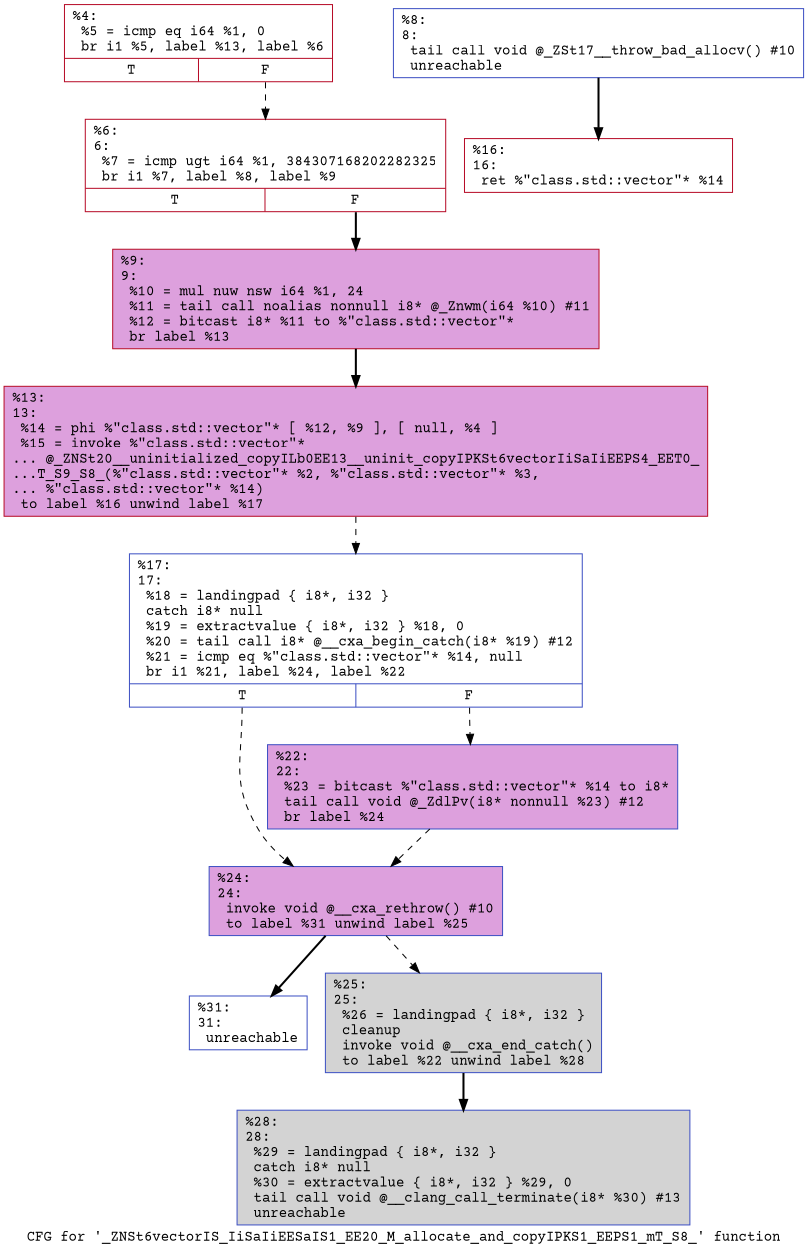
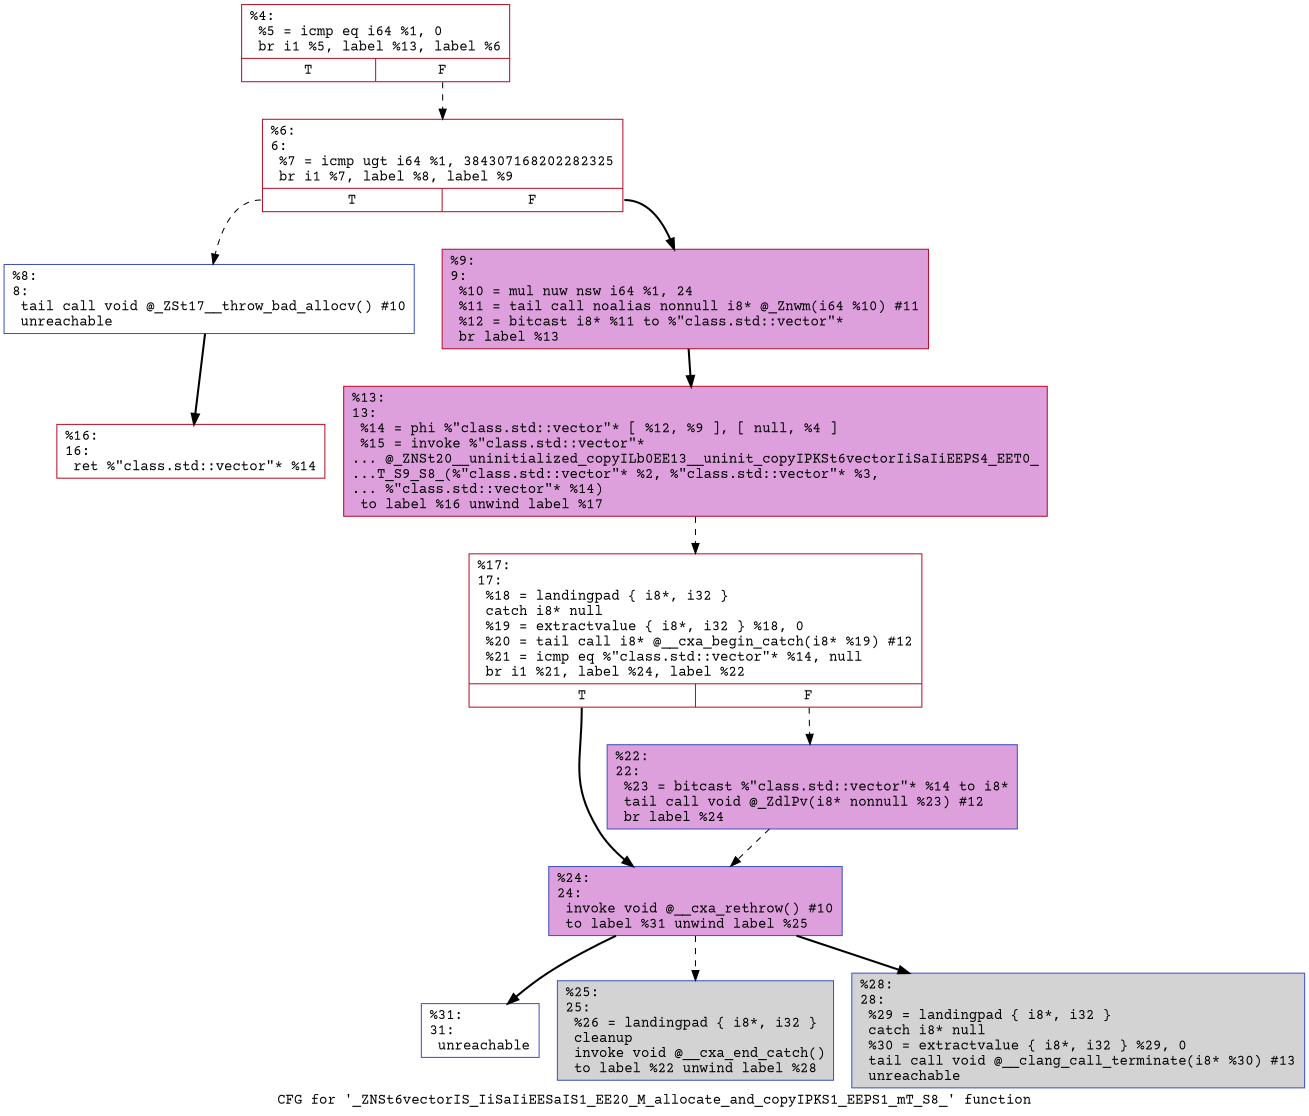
none -> (230, 219)
(356, 630) -> (695, 630)
(242, 790) -> (582, 790)
(463, 1086) -> (848, 953)
